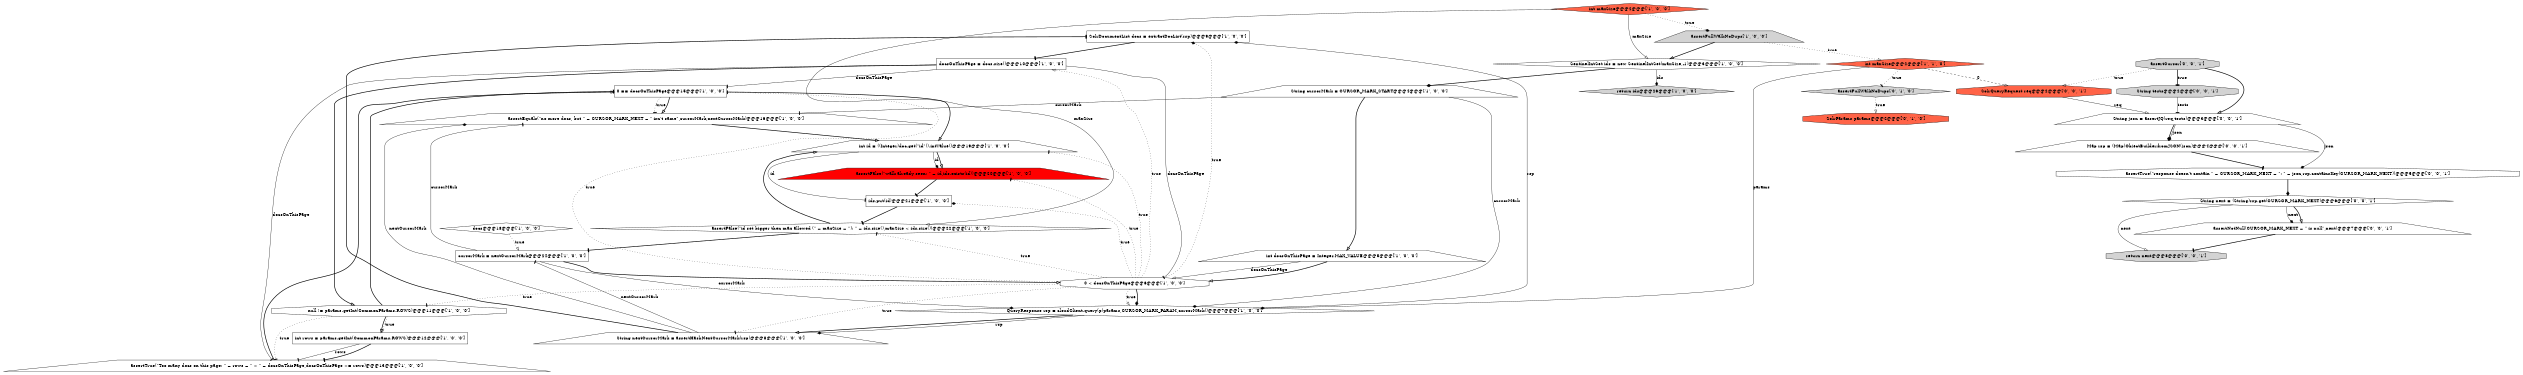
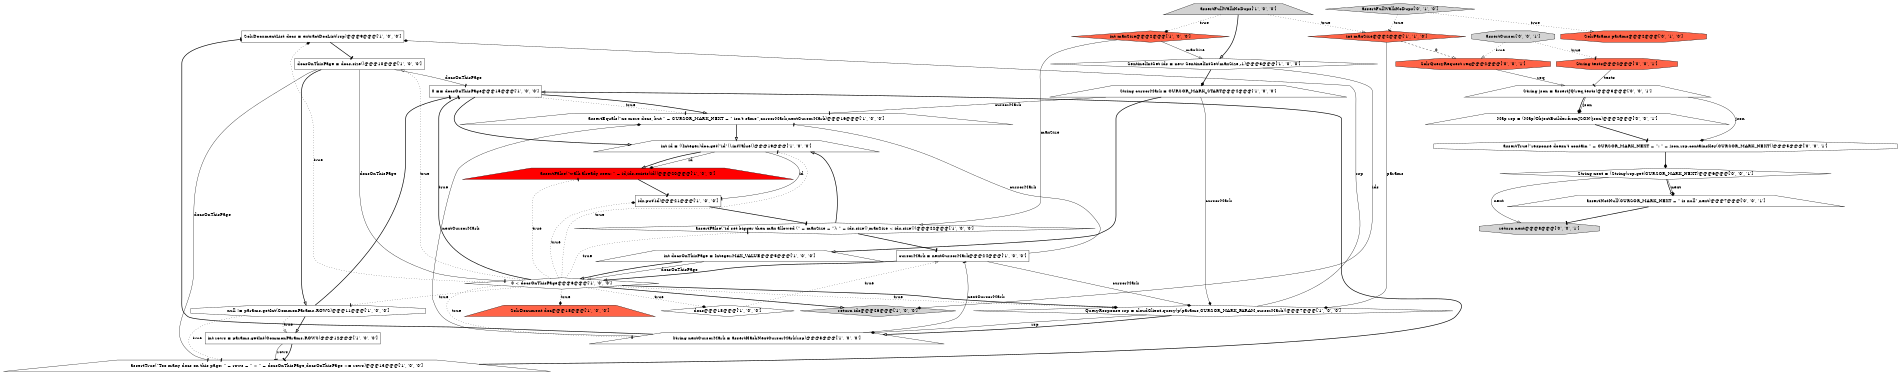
(1675, 22) -> (1194, 23)
(1891, 77) -> (1394, 22)
(2178, 77) -> (1564, 50)
(2241, 84) -> none
(2178, 91) -> (1617, 64)
(607, 176) -> (439, 213)
(1135, 283) -> (562, 283)
none -> (644, 297)
none -> (720, 297)
none -> (560, 311)
